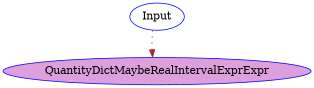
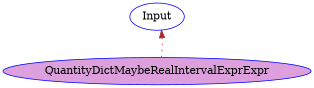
(152, 40) -> (162, 48)
